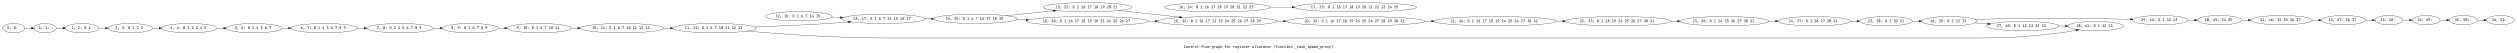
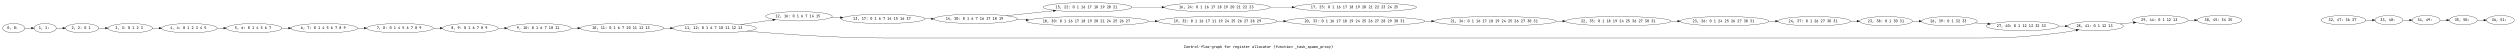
(1149, 14) -> (1147, 7)
(2053, 18) -> (2127, 23)
(2282, 20) -> none
(1618, 21) -> (1618, 21)
(802, 25) -> (757, 22)
